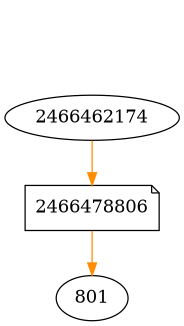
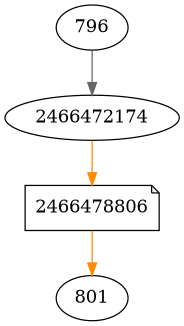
none -> (92, 28)
(92, 118) -> (92, 118)
